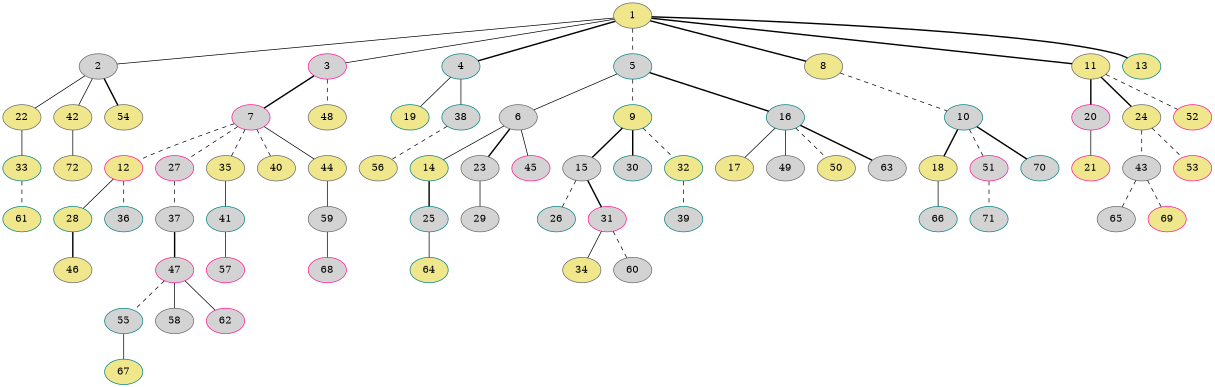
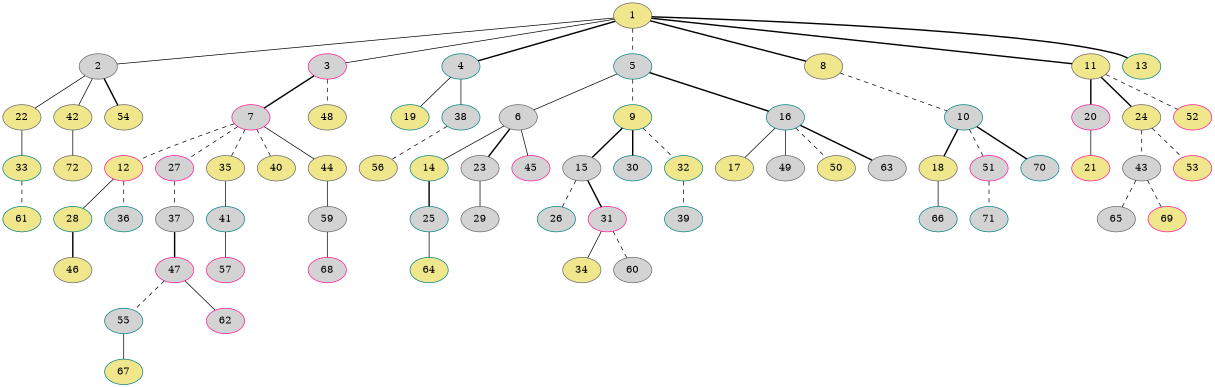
(175, 321) -> none
